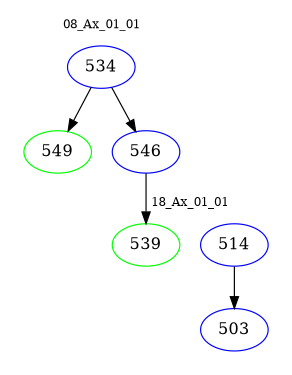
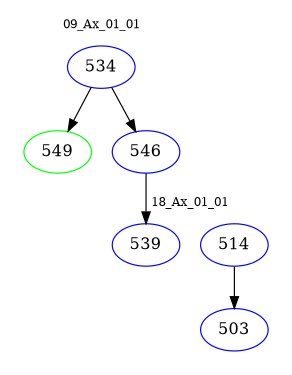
(102, 25) -> (102, 25)
(146, 245) -> (146, 245)
